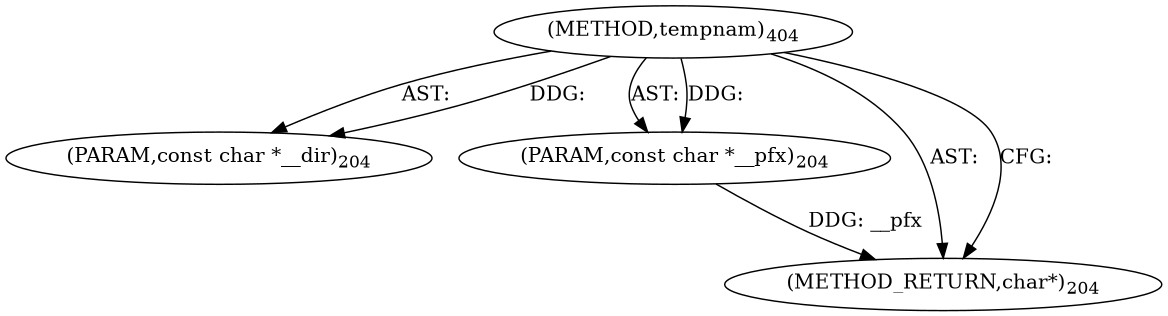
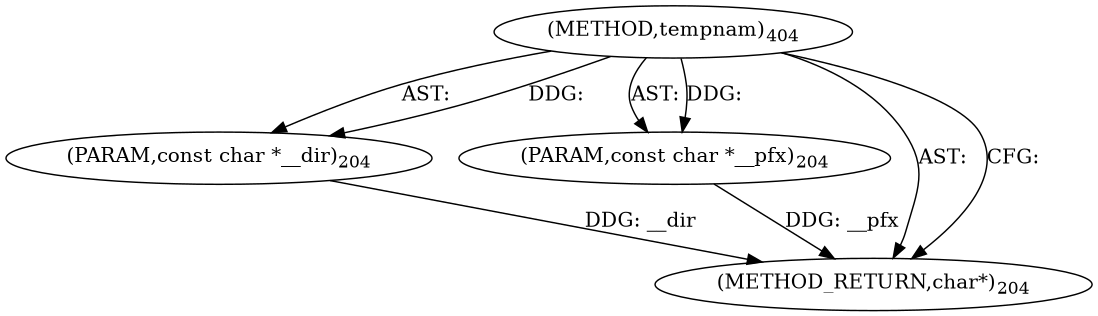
none -> (539, 220)
